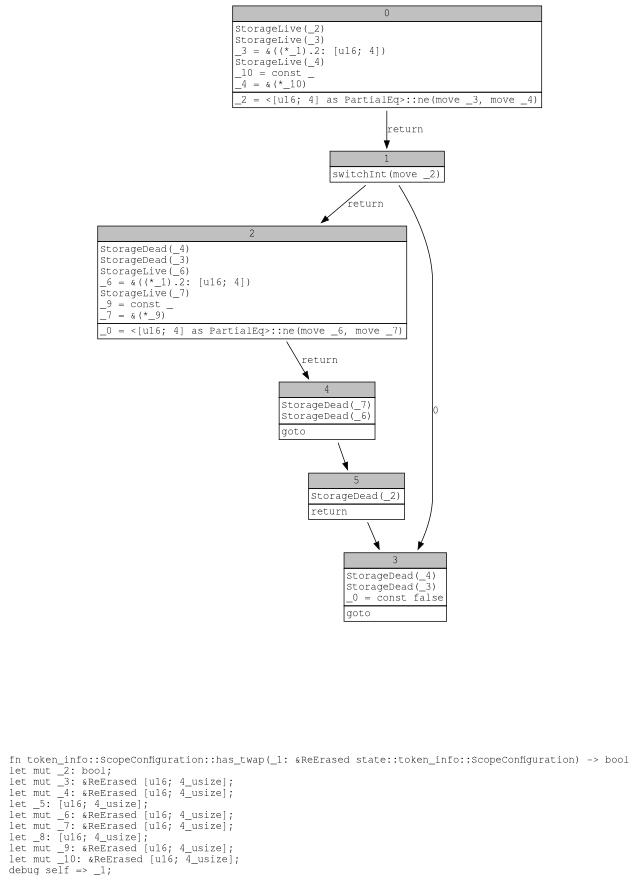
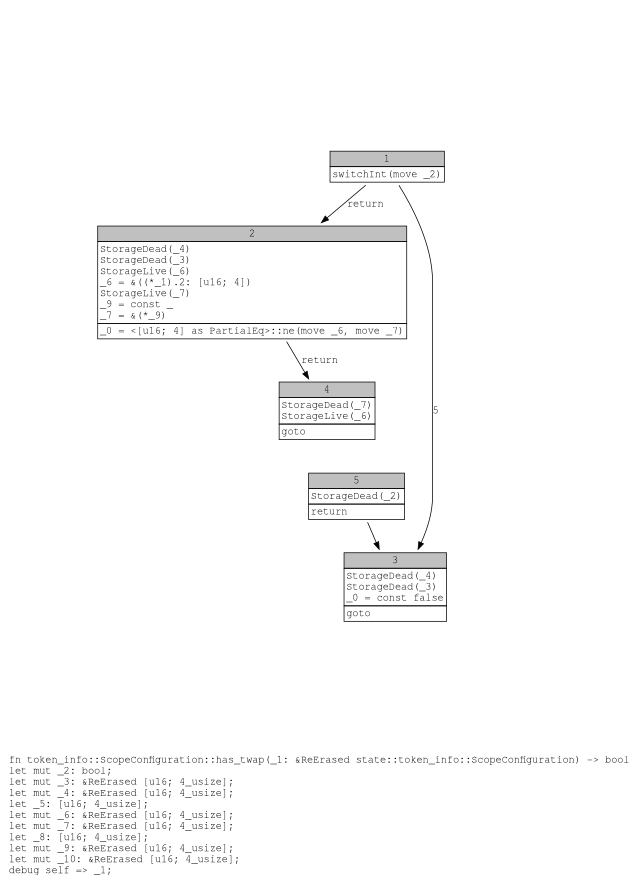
(387, 57) -> none
(436, 411) -> (436, 411)
(327, 416) -> (327, 416)
(342, 453) -> none
